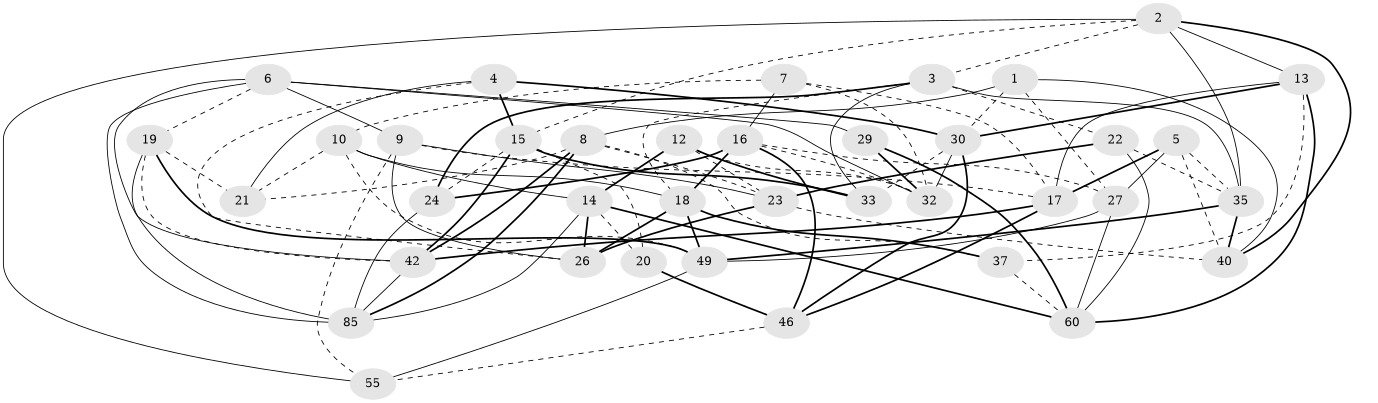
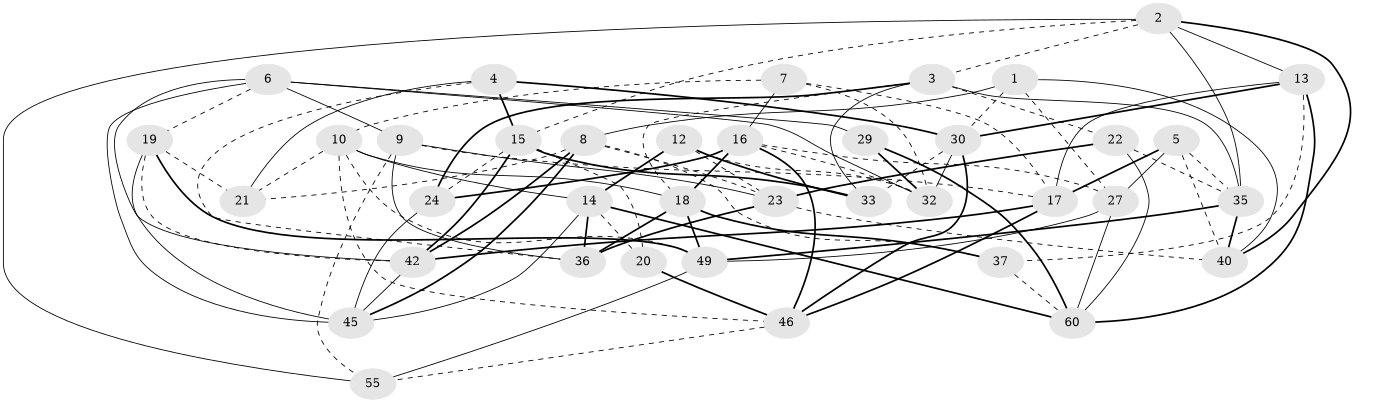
(583, 262) -> (583, 262)
none -> (506, 302)
(351, 323) -> (351, 323)
